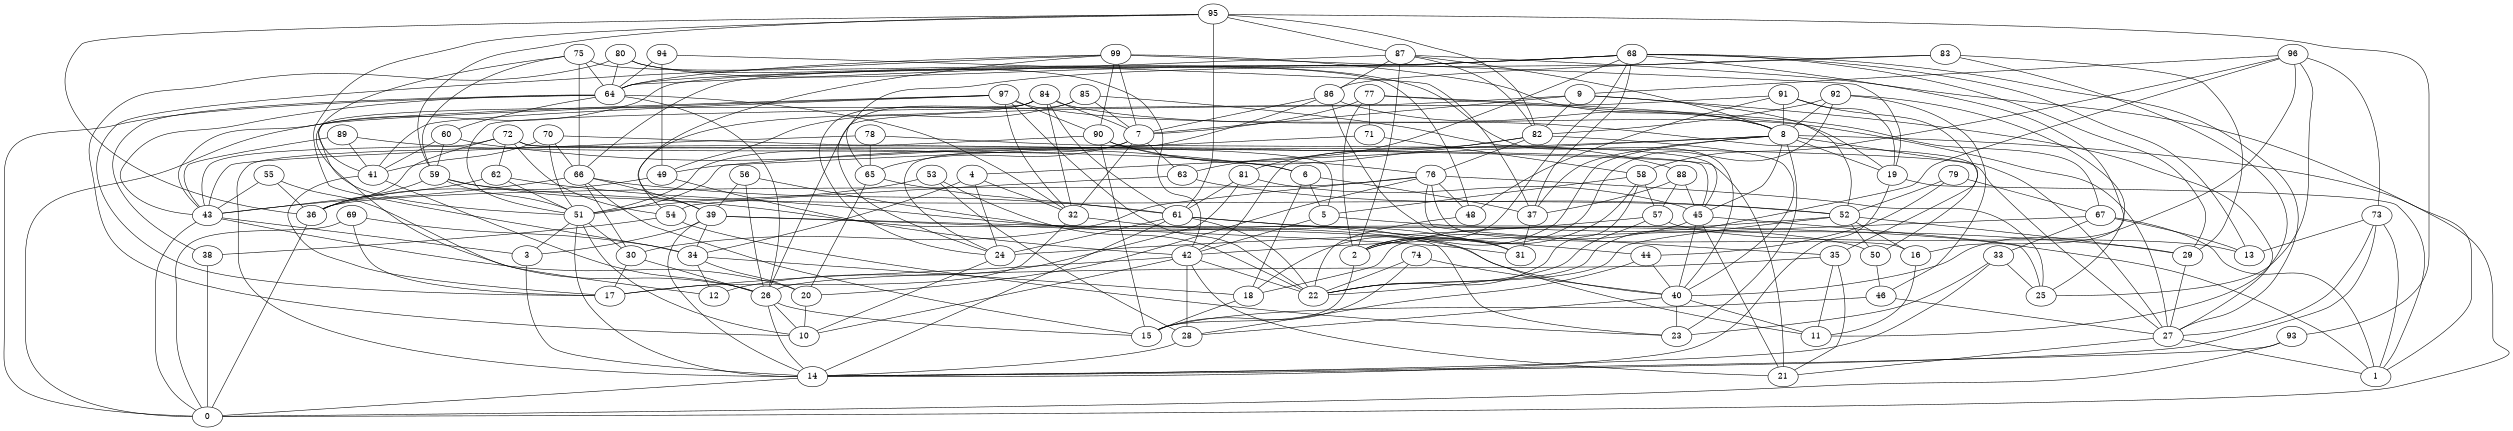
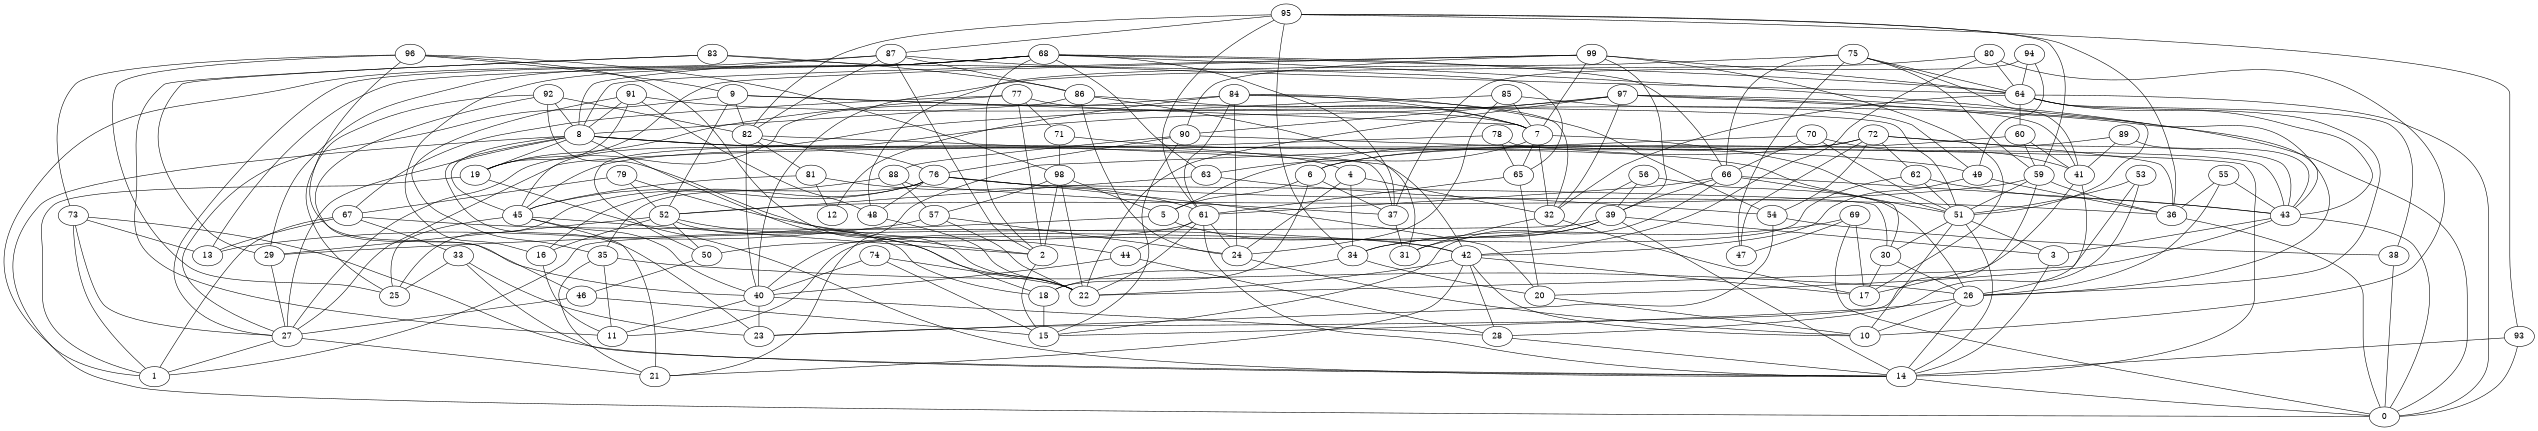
(1641, 175) -> (1060, 175)
none -> (1741, 256)
(703, 276) -> none
